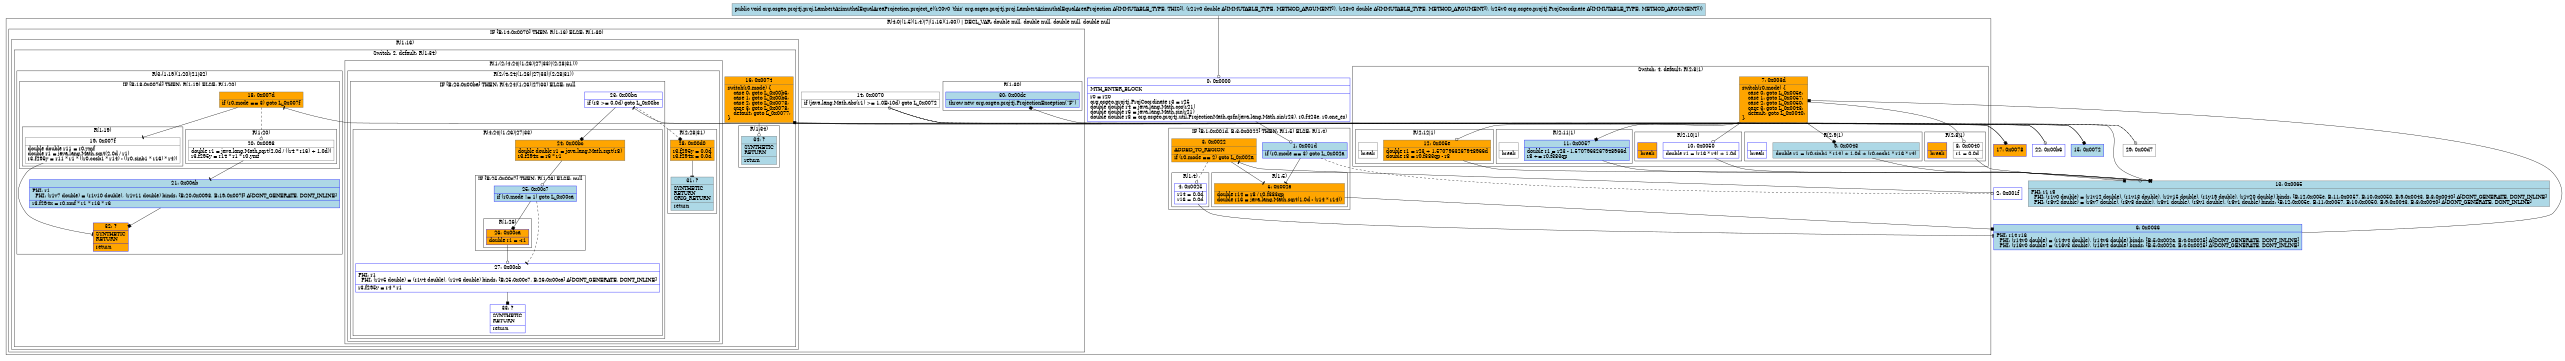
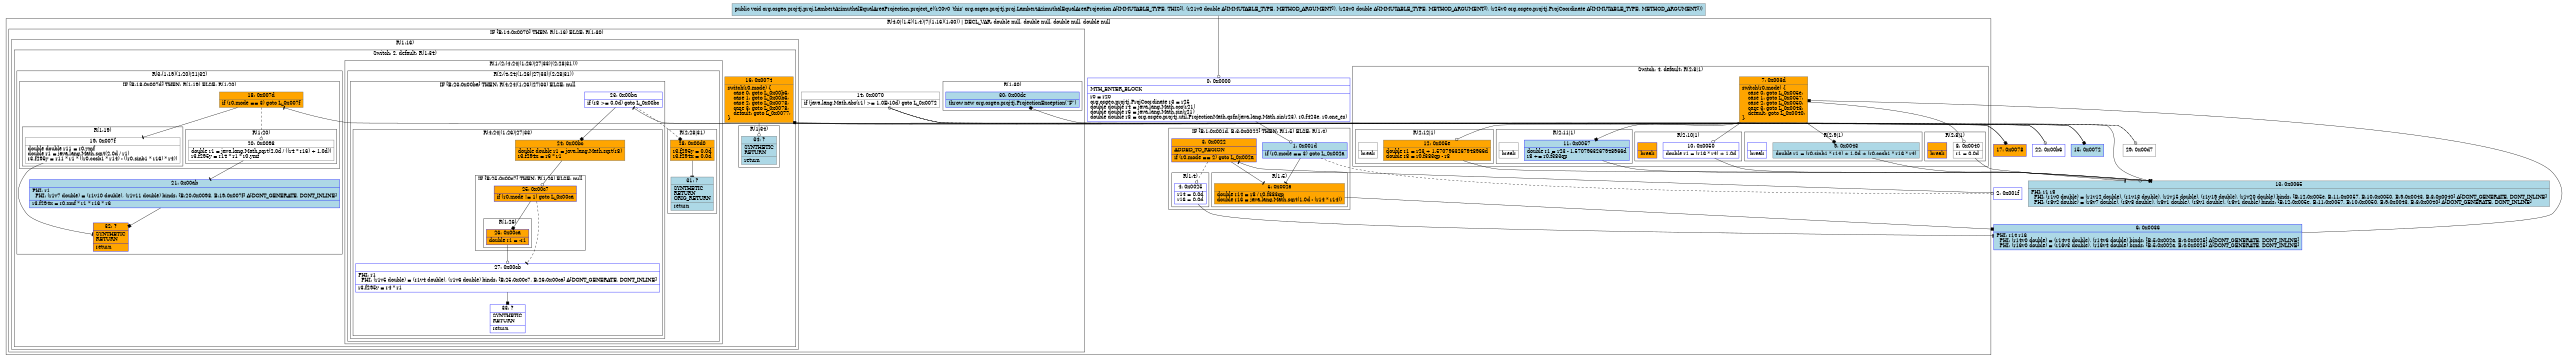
(1214, 150) -> (1214, 150)
(2047, 174) -> (2048, 175)
(535, 194) -> (535, 194)
